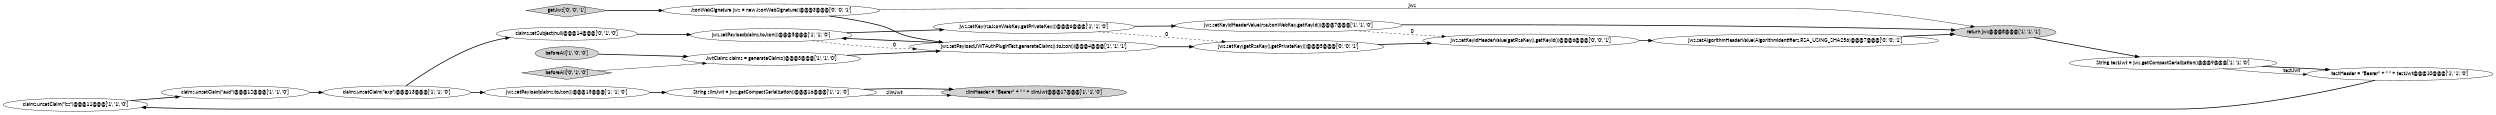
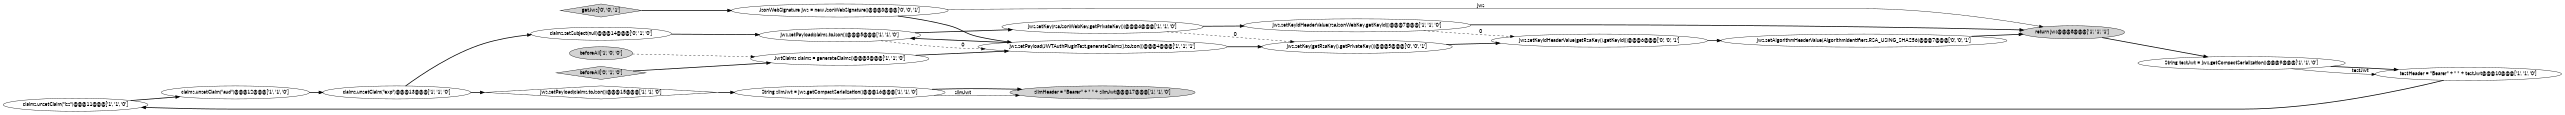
(641, 55) -> (692, 55)
(650, 67) -> (700, 67)
(567, 92) -> (601, 92)
